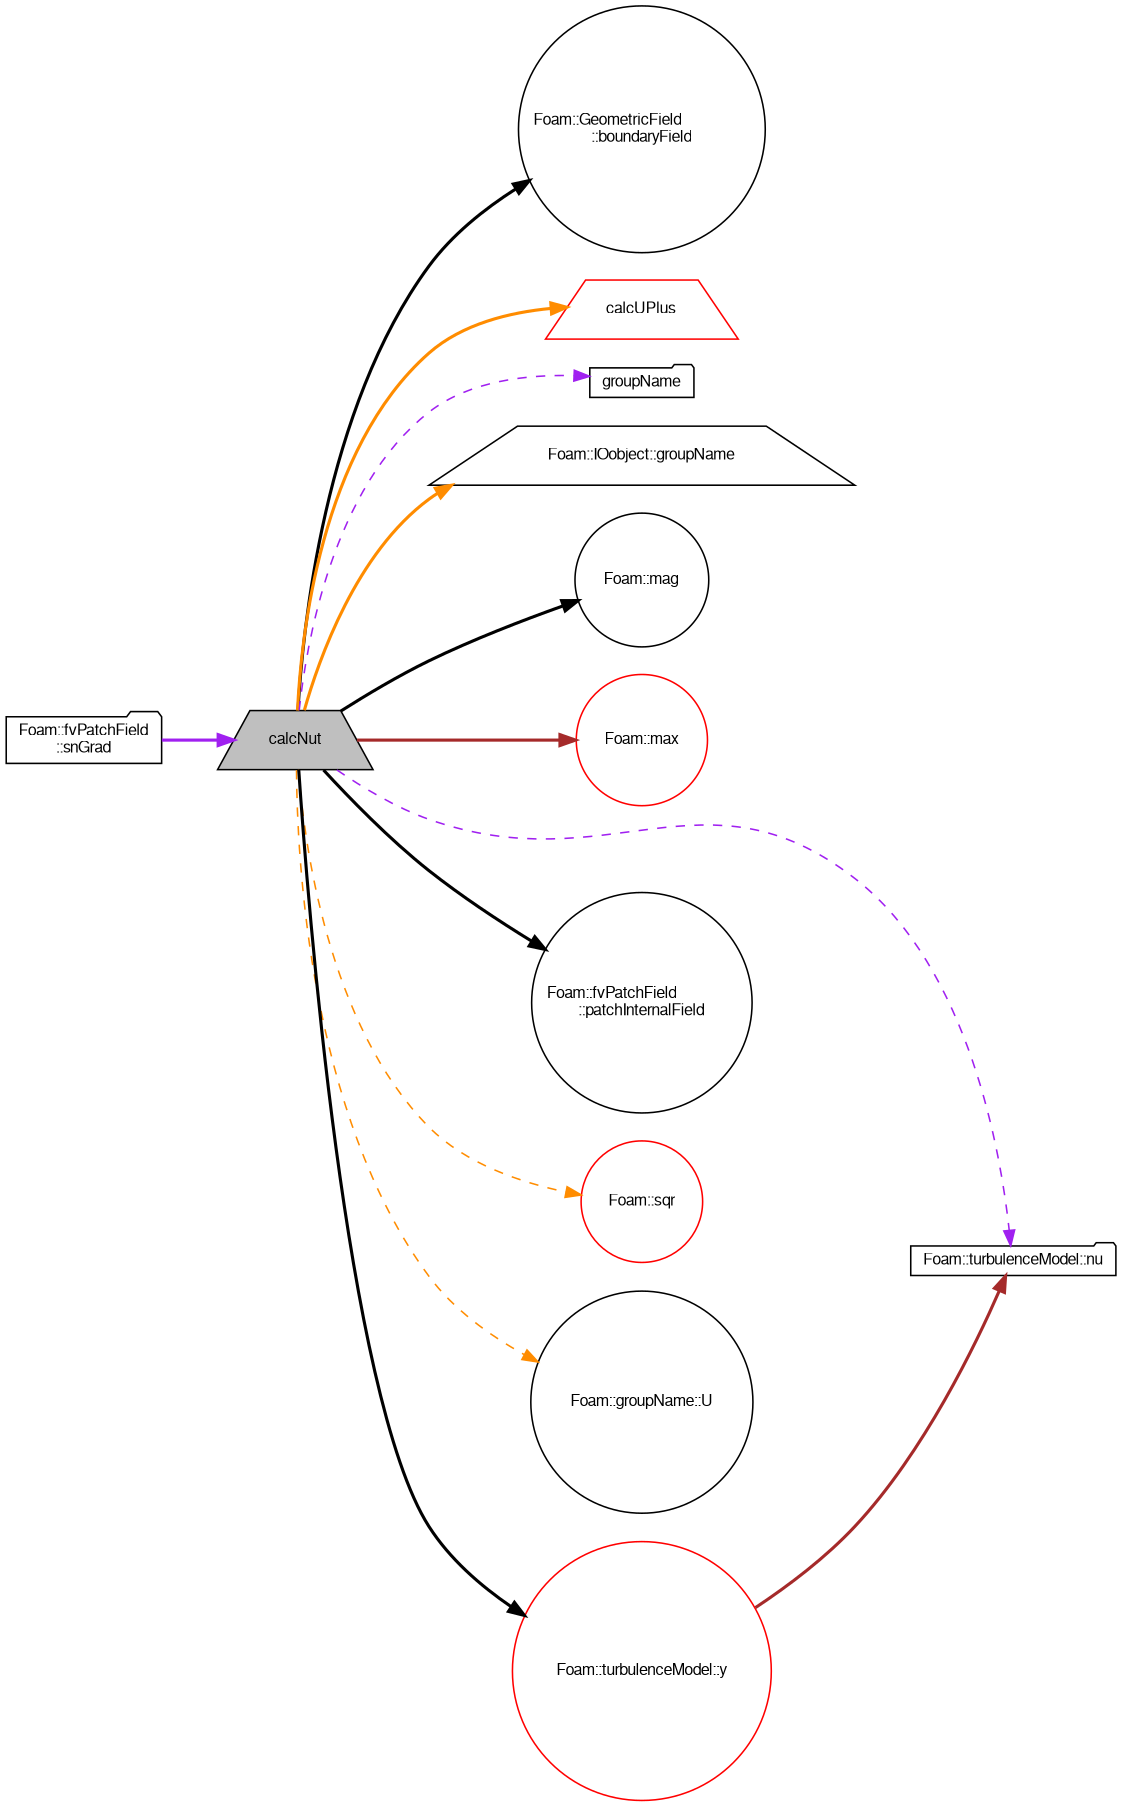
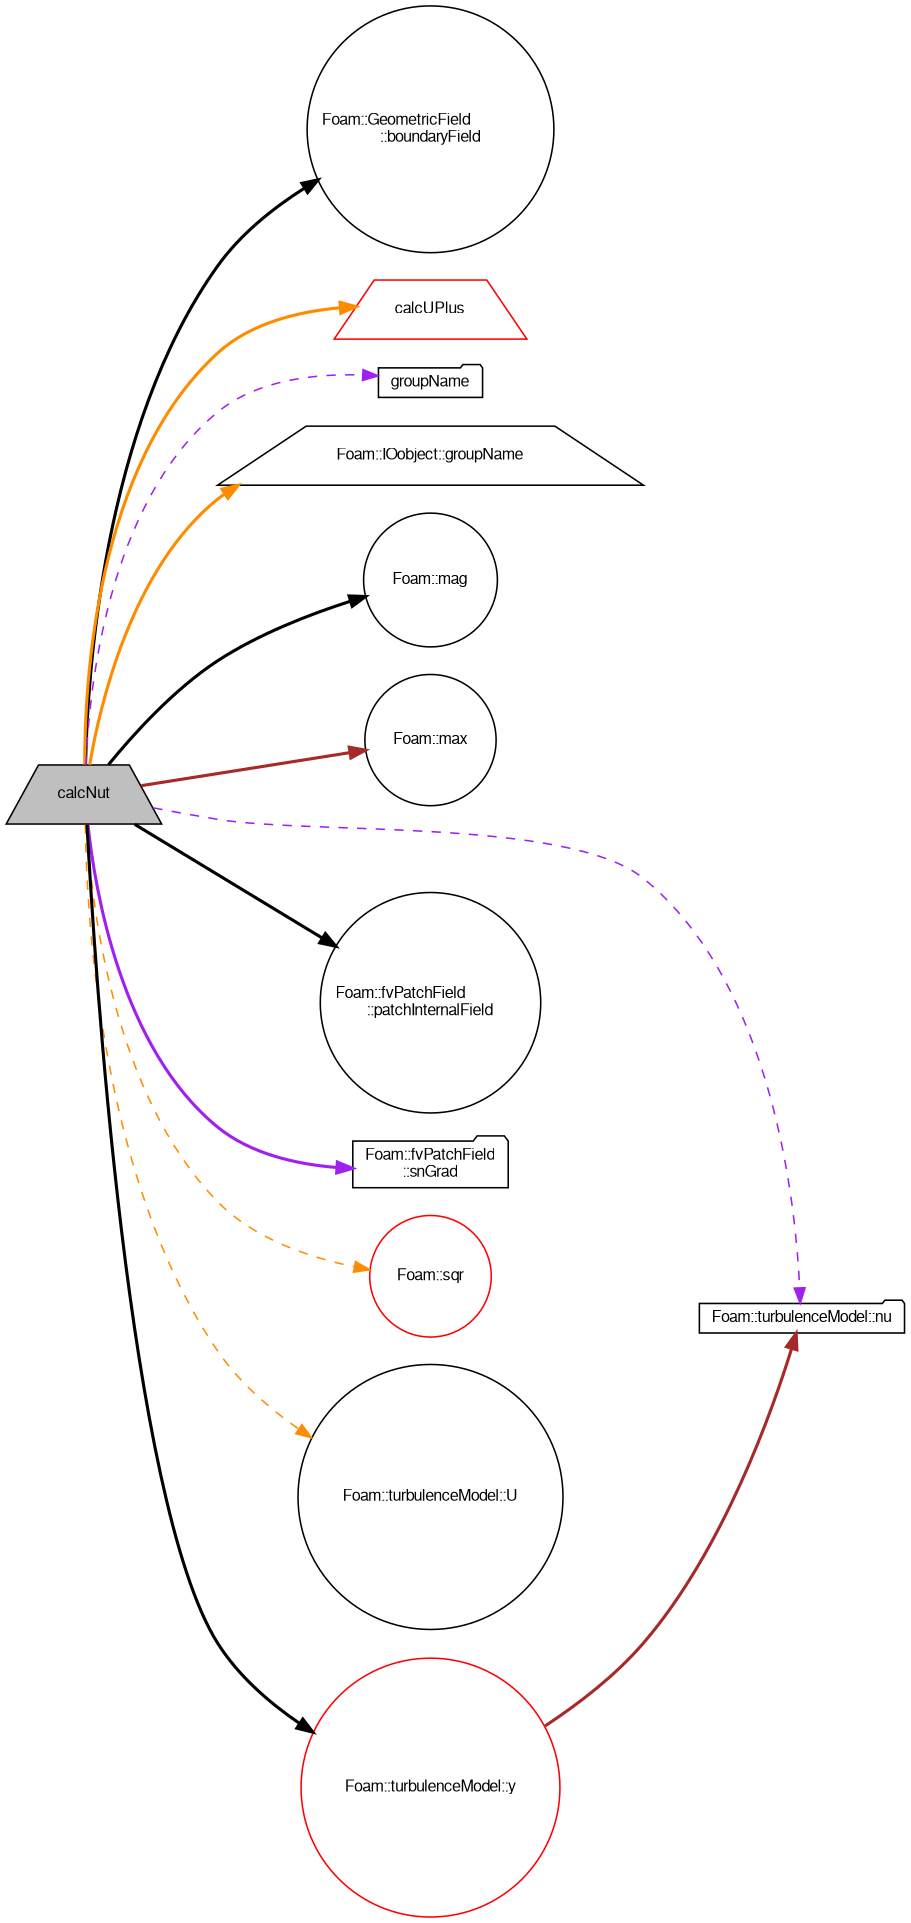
(190, 740) -> (153, 1046)
(642, 740) -> (431, 740)
(642, 1402) -> (431, 1497)
